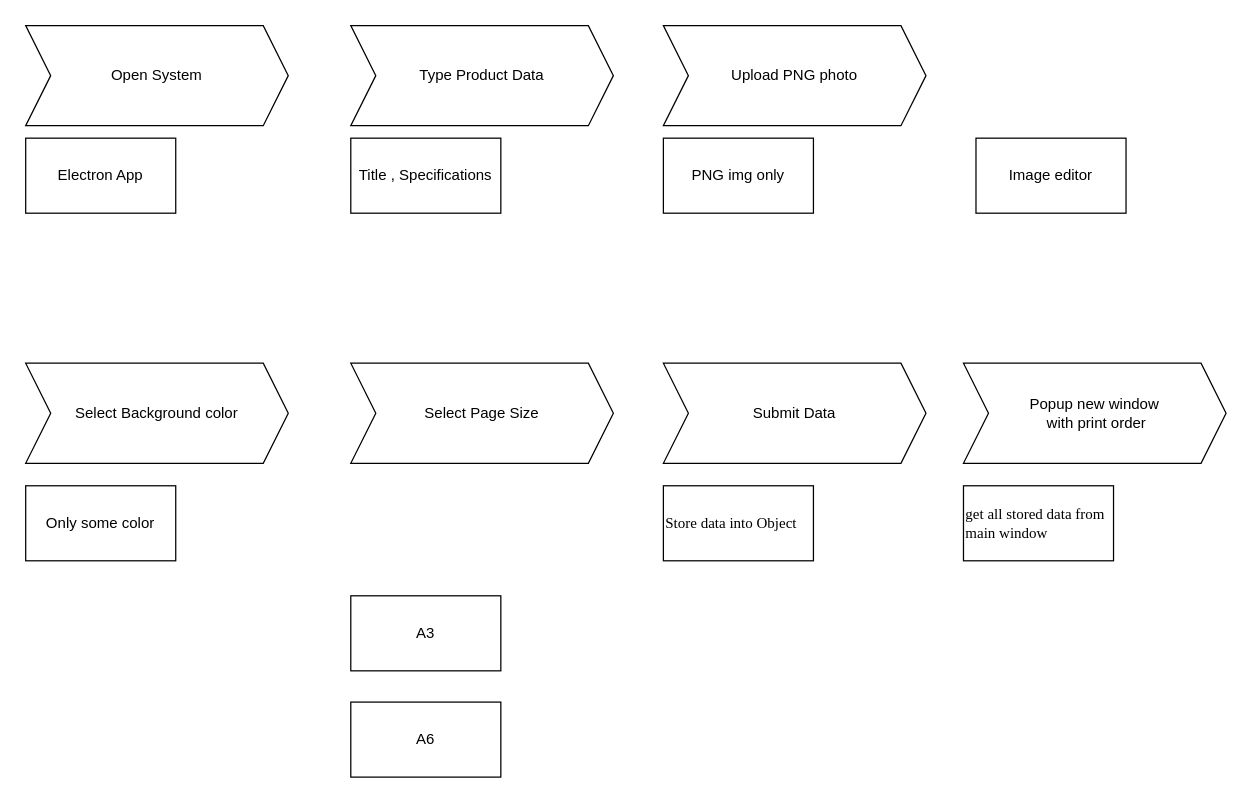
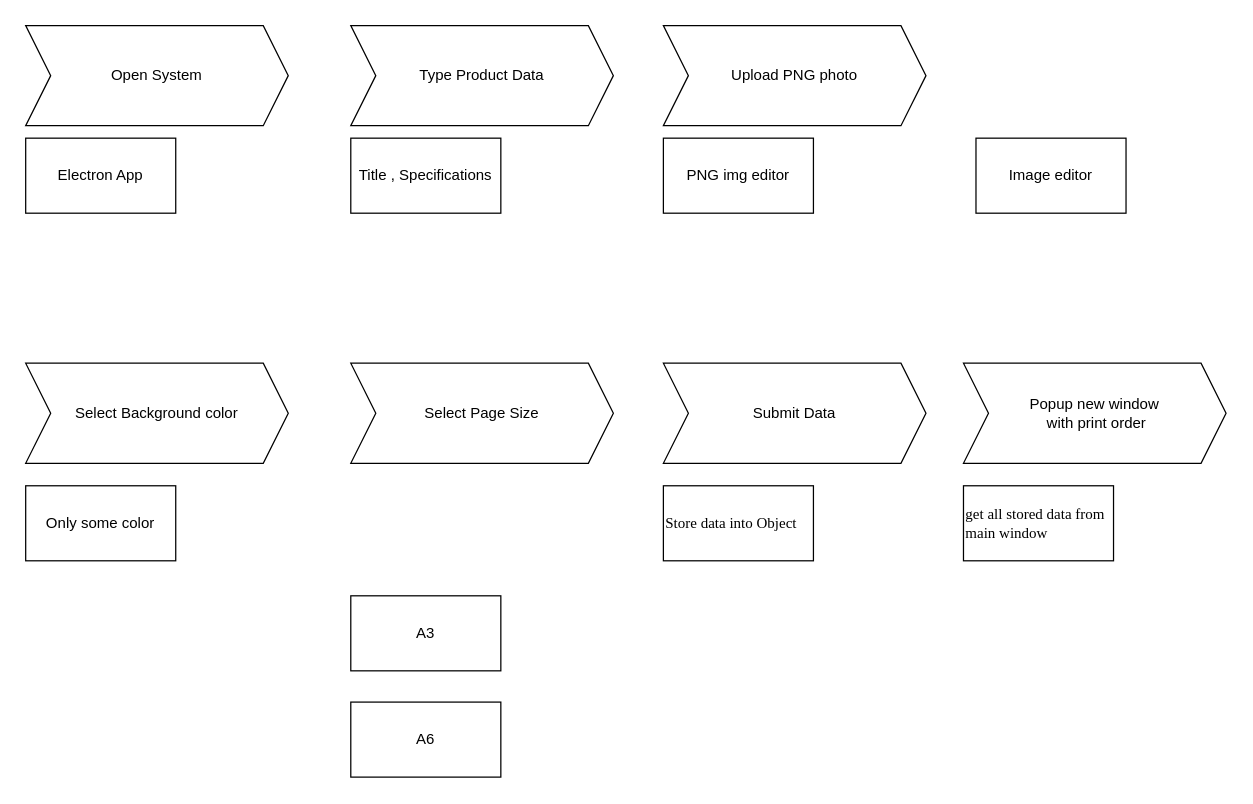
(738, 176) -> (738, 176)
